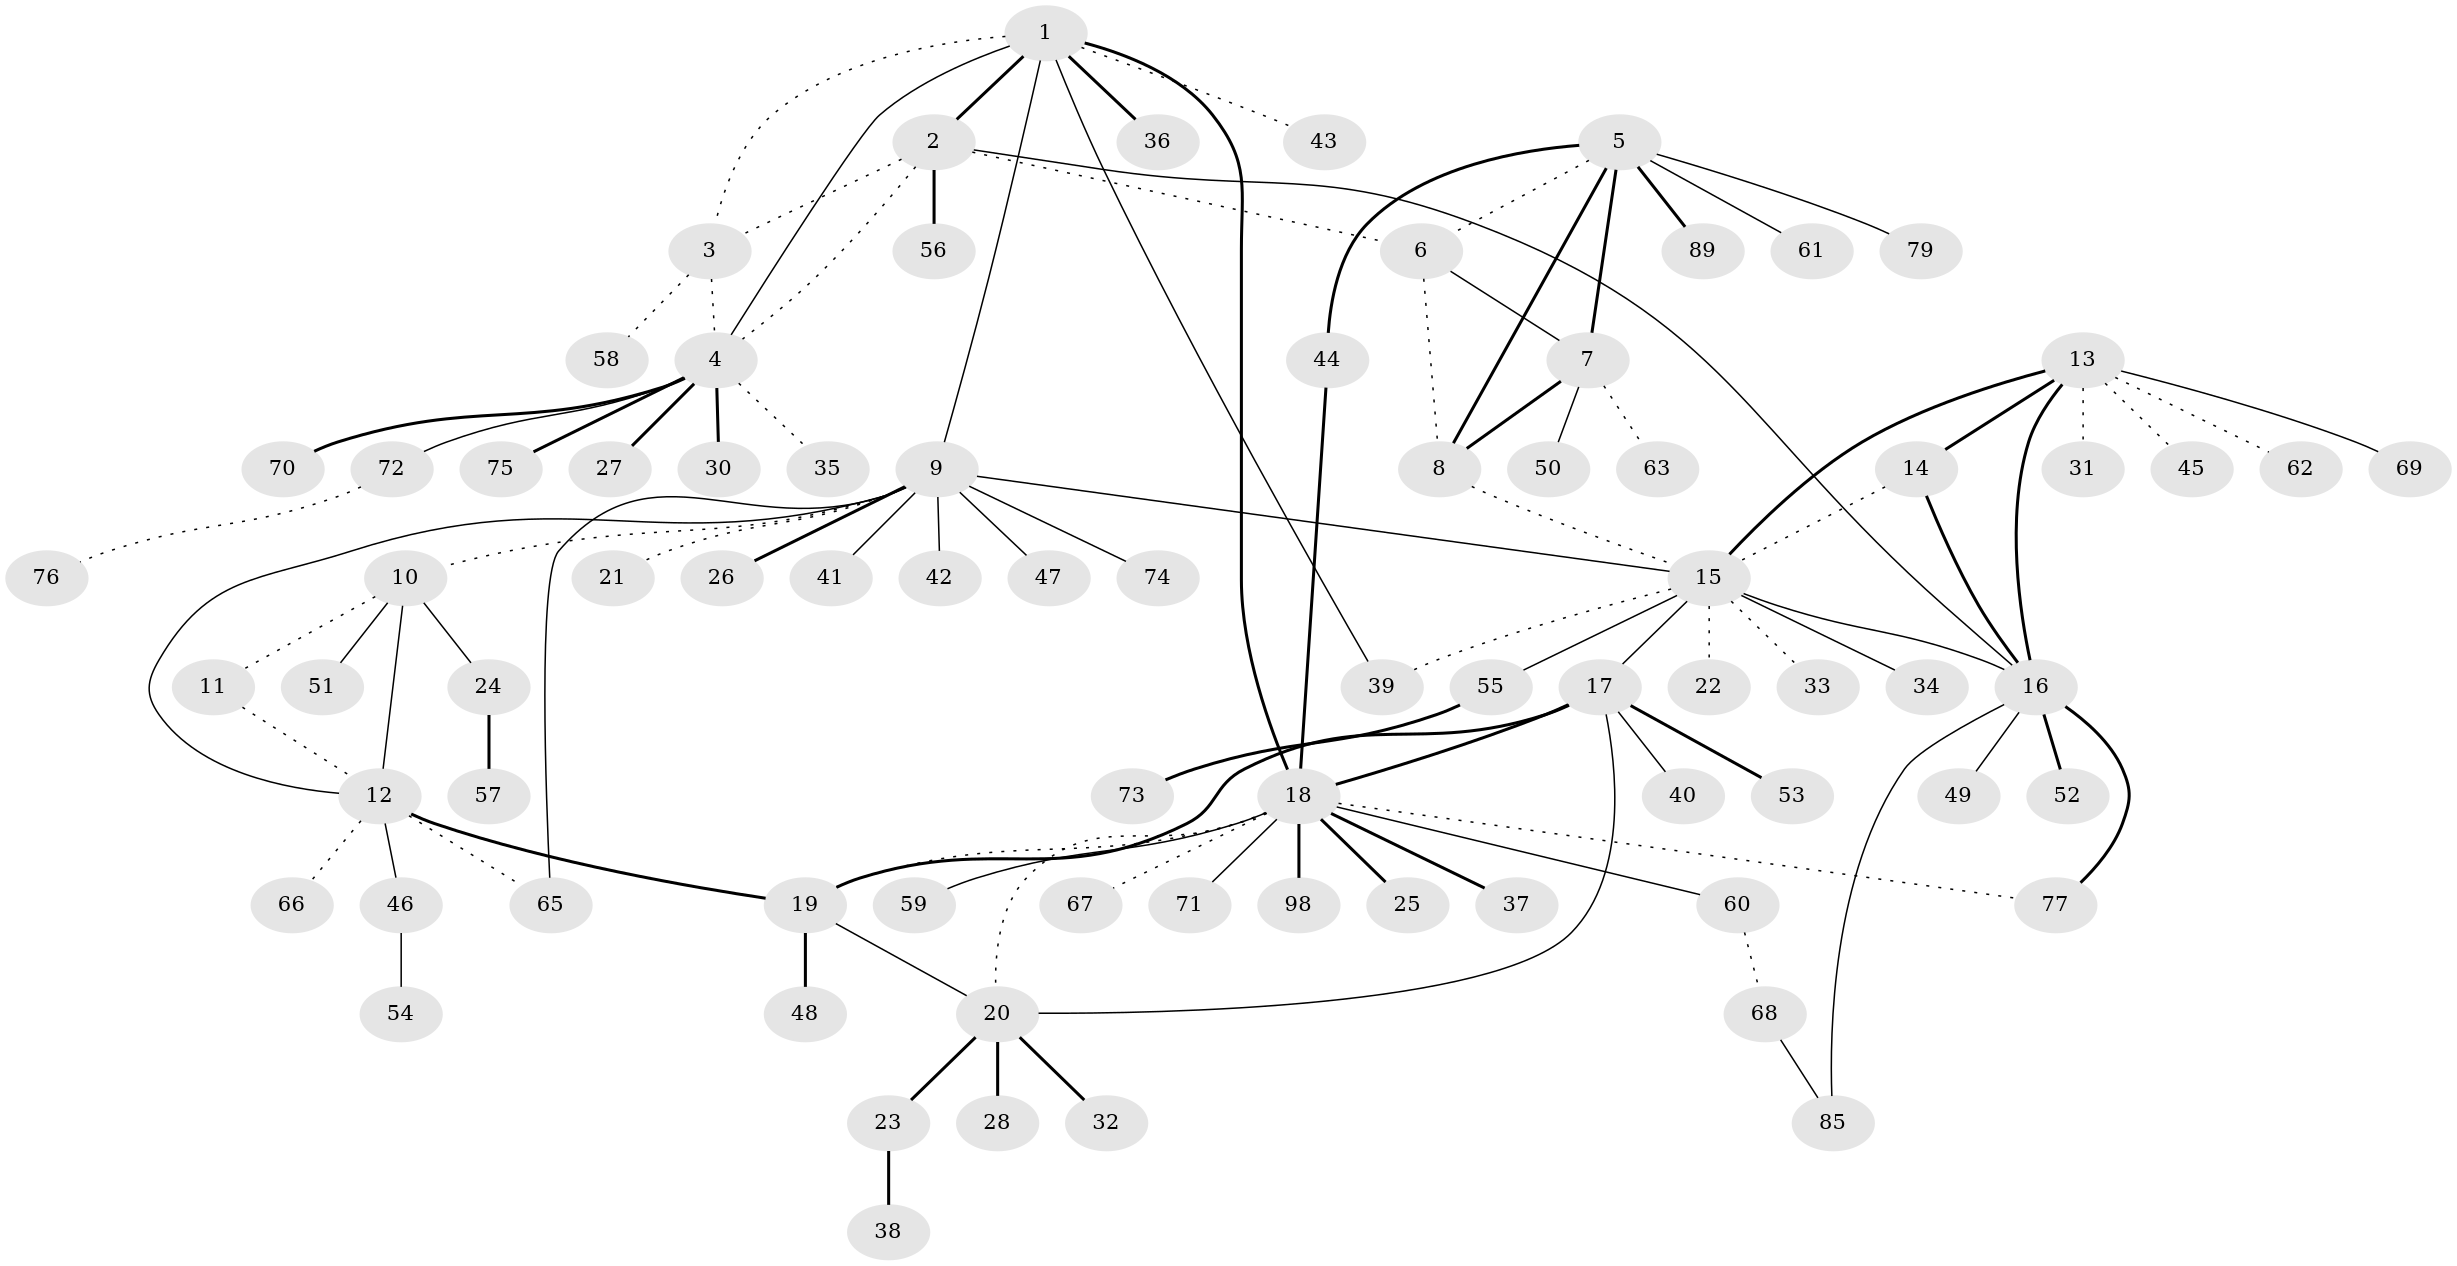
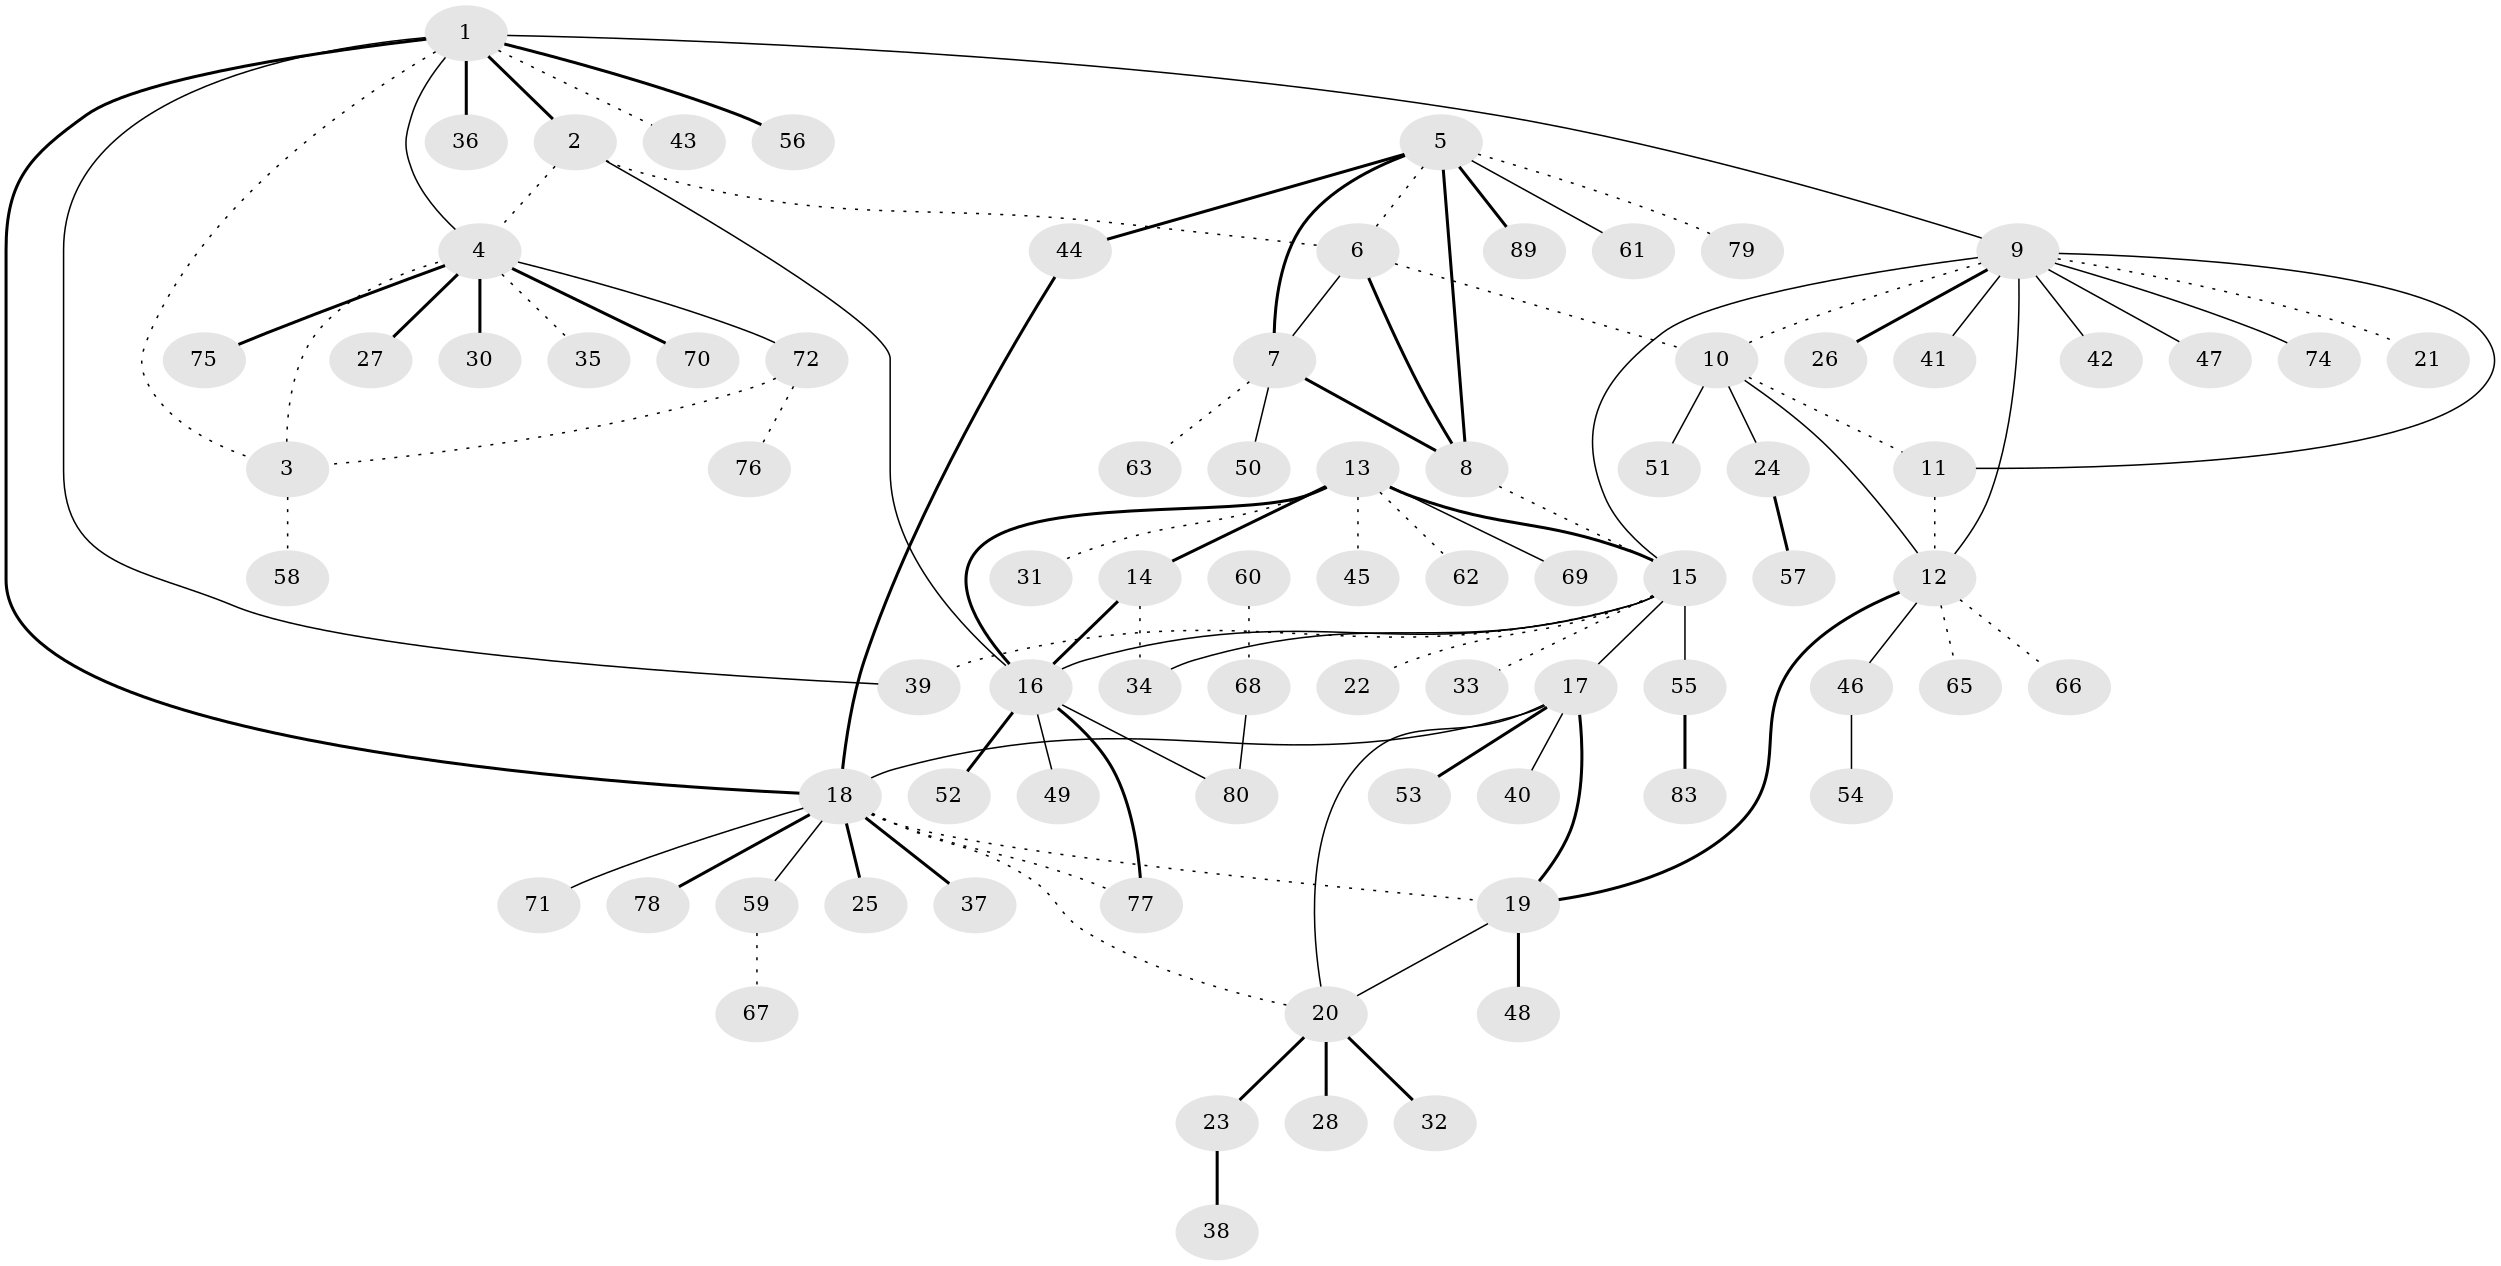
(838, 189) -> (555, 434)
(1774, 191) -> (1596, 191)
(934, 197) -> (634, 80)
none -> (1537, 306)
(1431, 360) -> (1407, 362)
(1813, 524) -> (1140, 624)
(553, 565) -> (2474, 394)
(1453, 748) -> (1208, 742)
(1132, 796) -> (1685, 796)
(1190, 851) -> (757, 960)
(1518, 851) -> none
(1299, 905) -> (648, 905)
(1833, 1123) -> (1237, 796)
